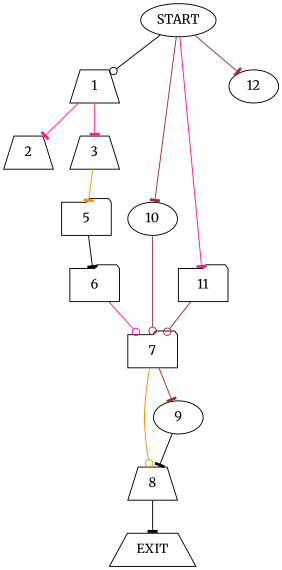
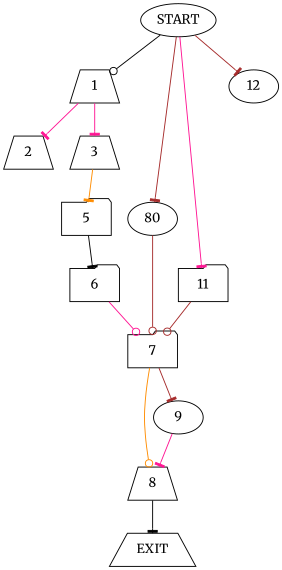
(153, 219) -> (153, 219)
(167, 448) -> (167, 448)
